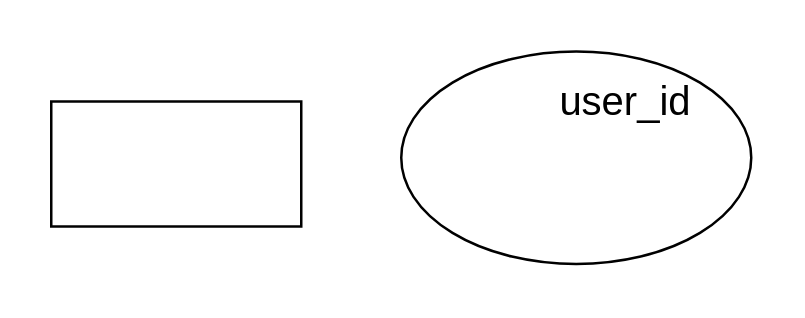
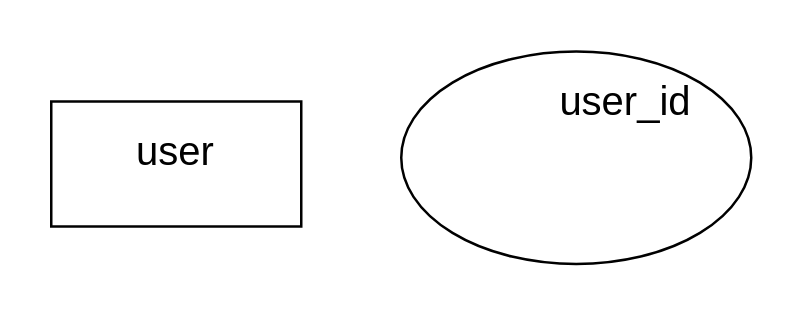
none -> (176, 151)
